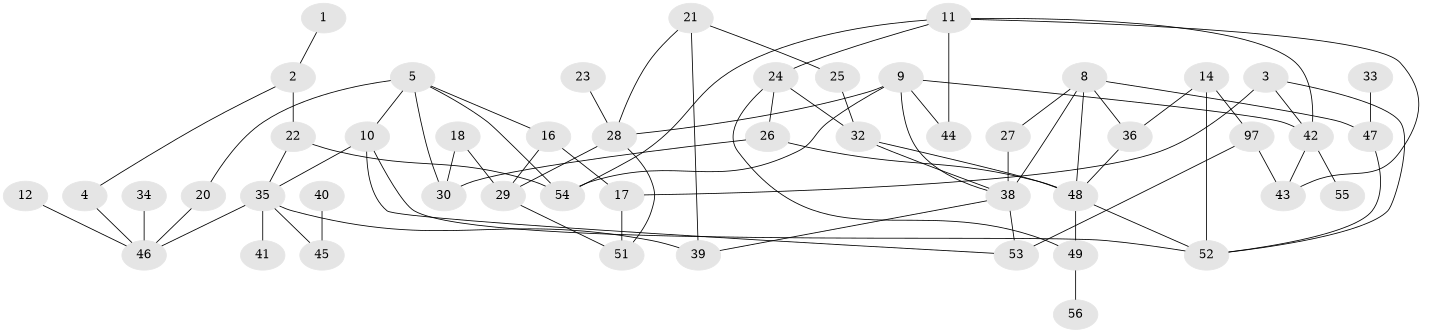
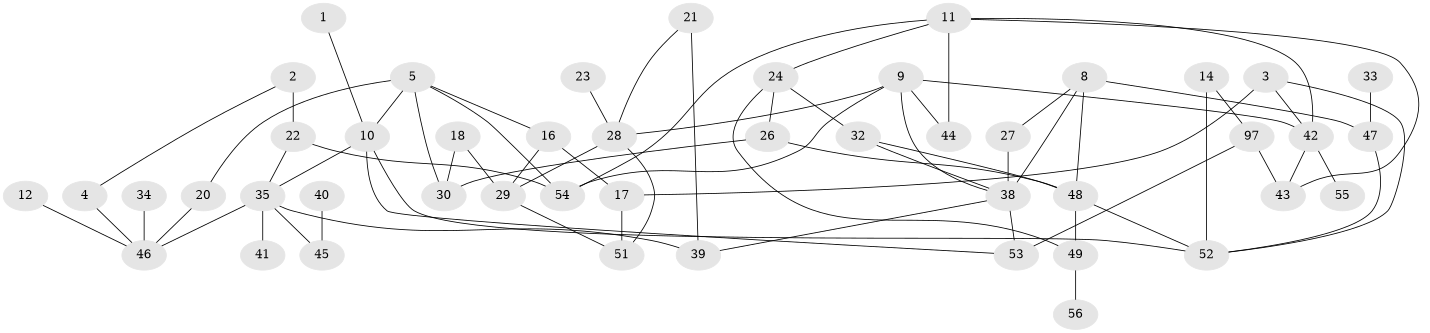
(308, 48) -> (345, 77)
(838, 77) -> none
(1130, 137) -> none
